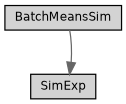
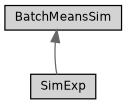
(71, 46) -> (55, 58)
